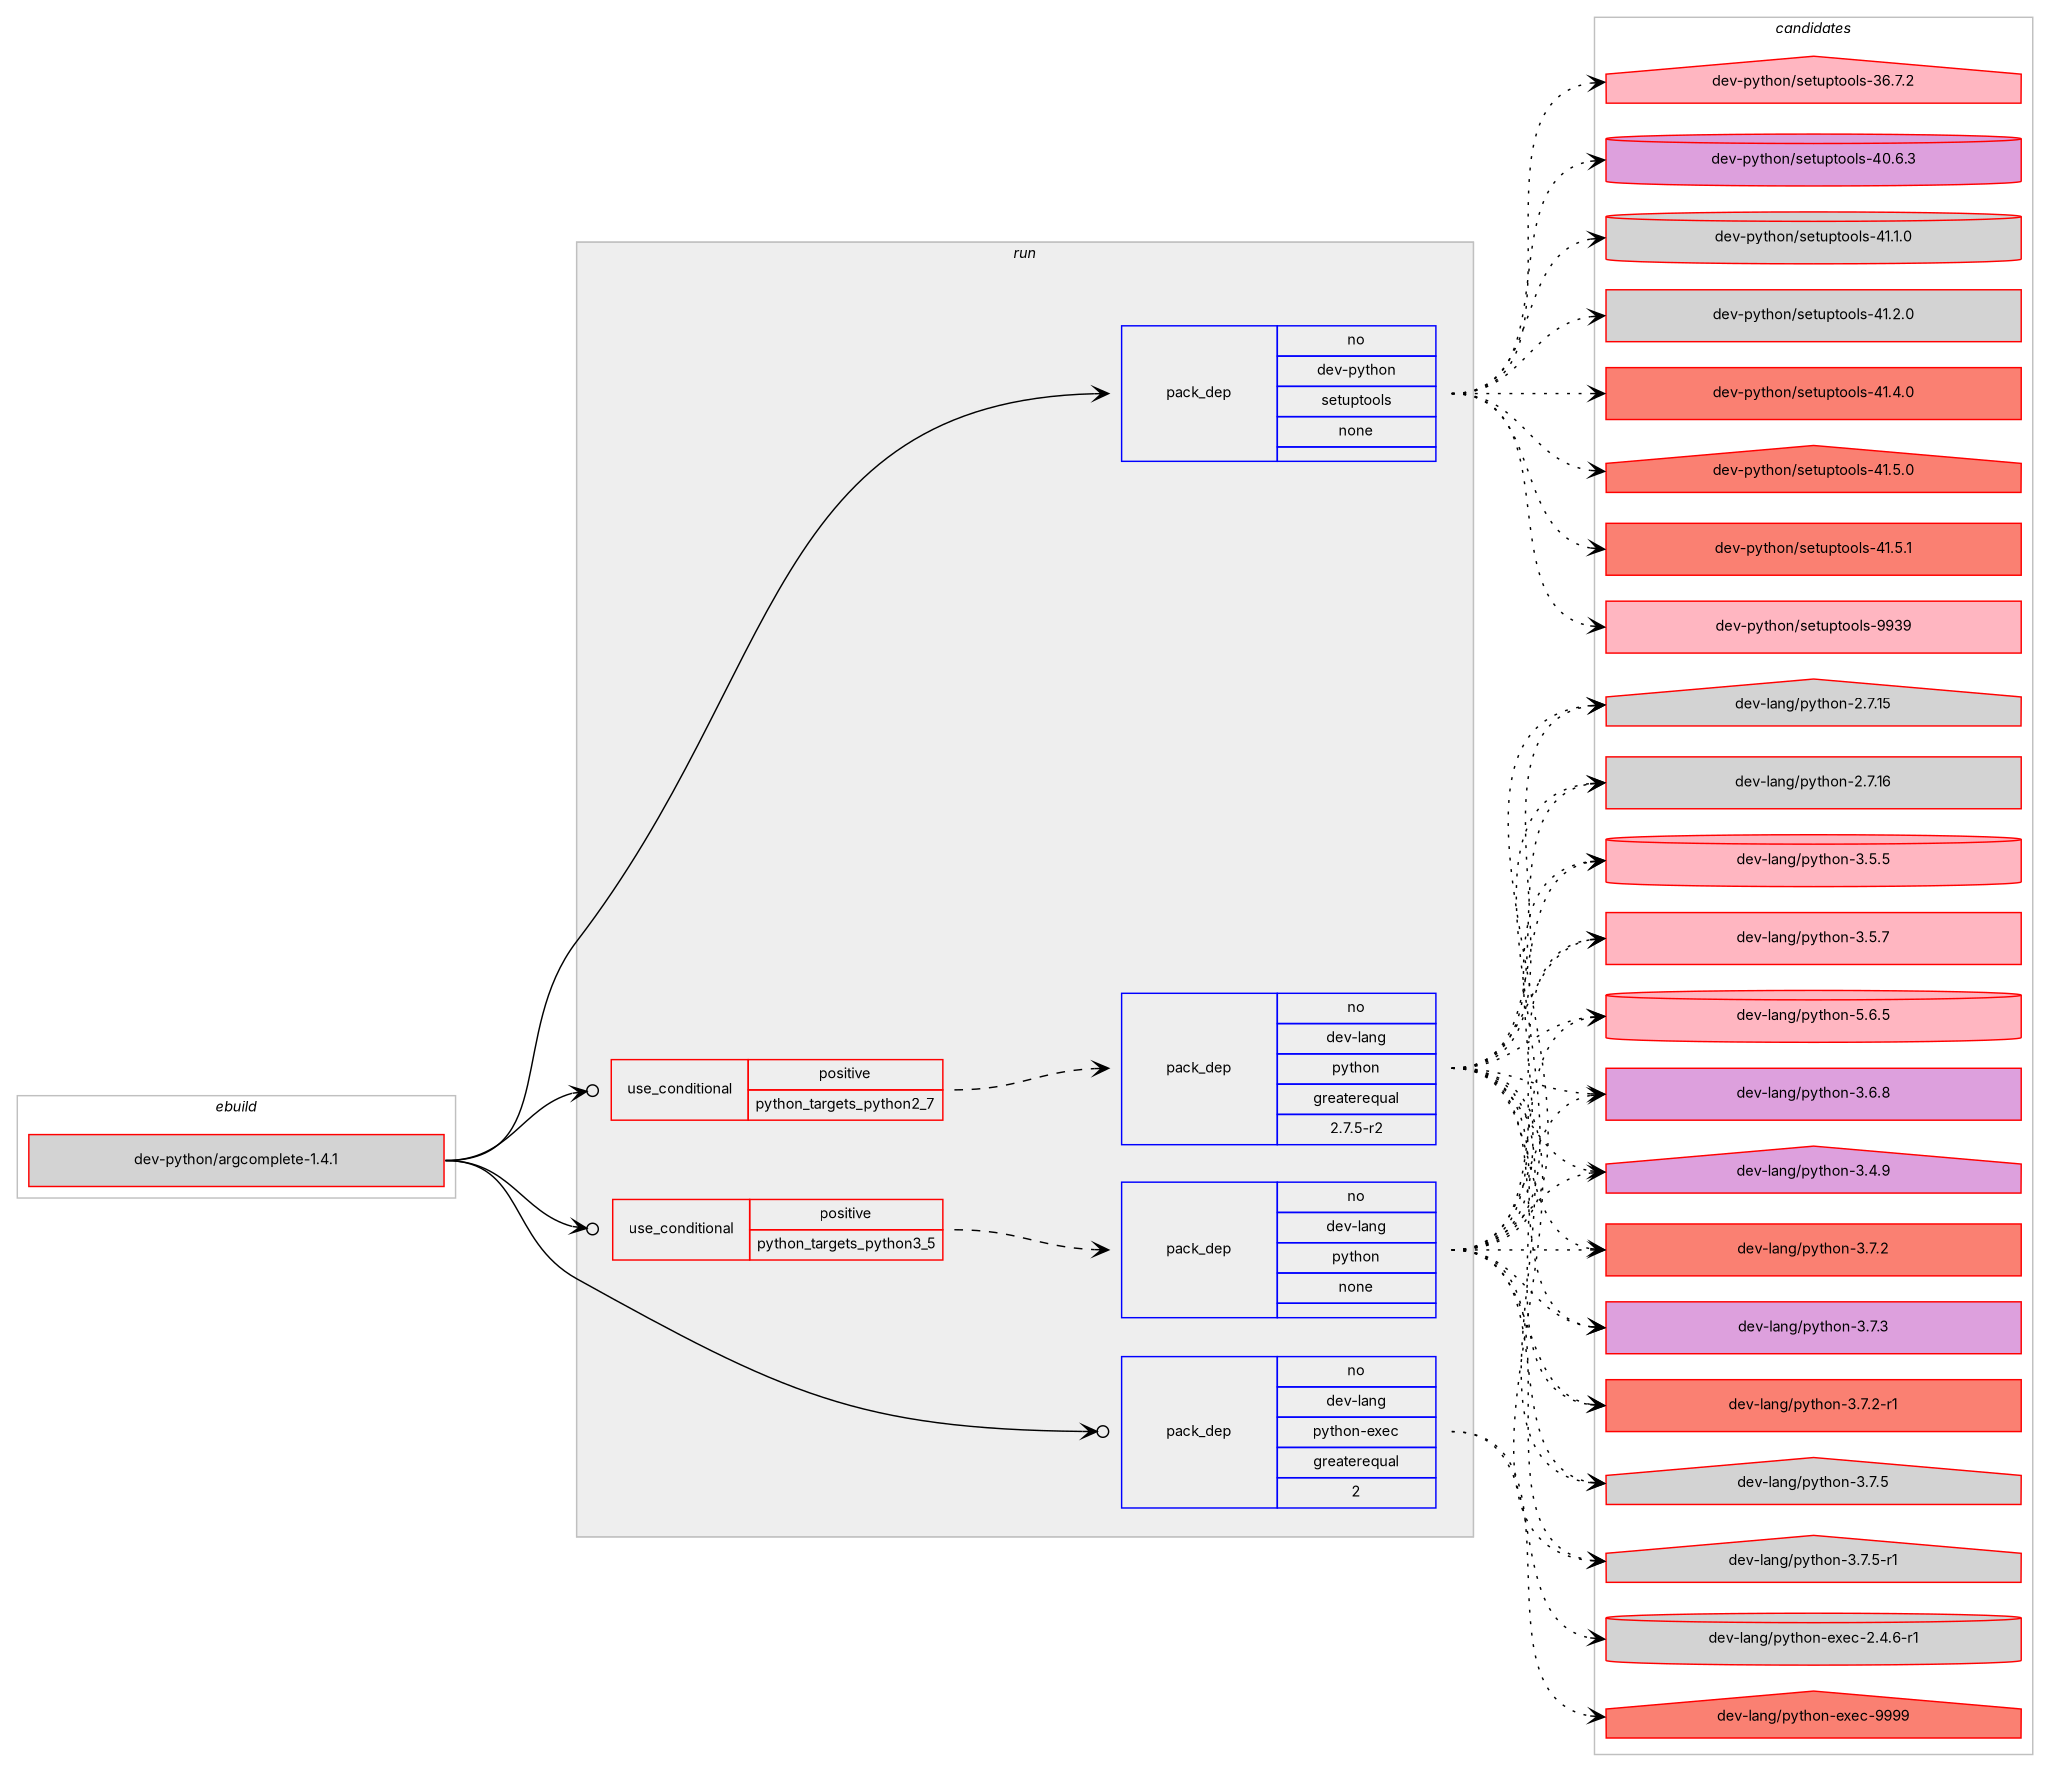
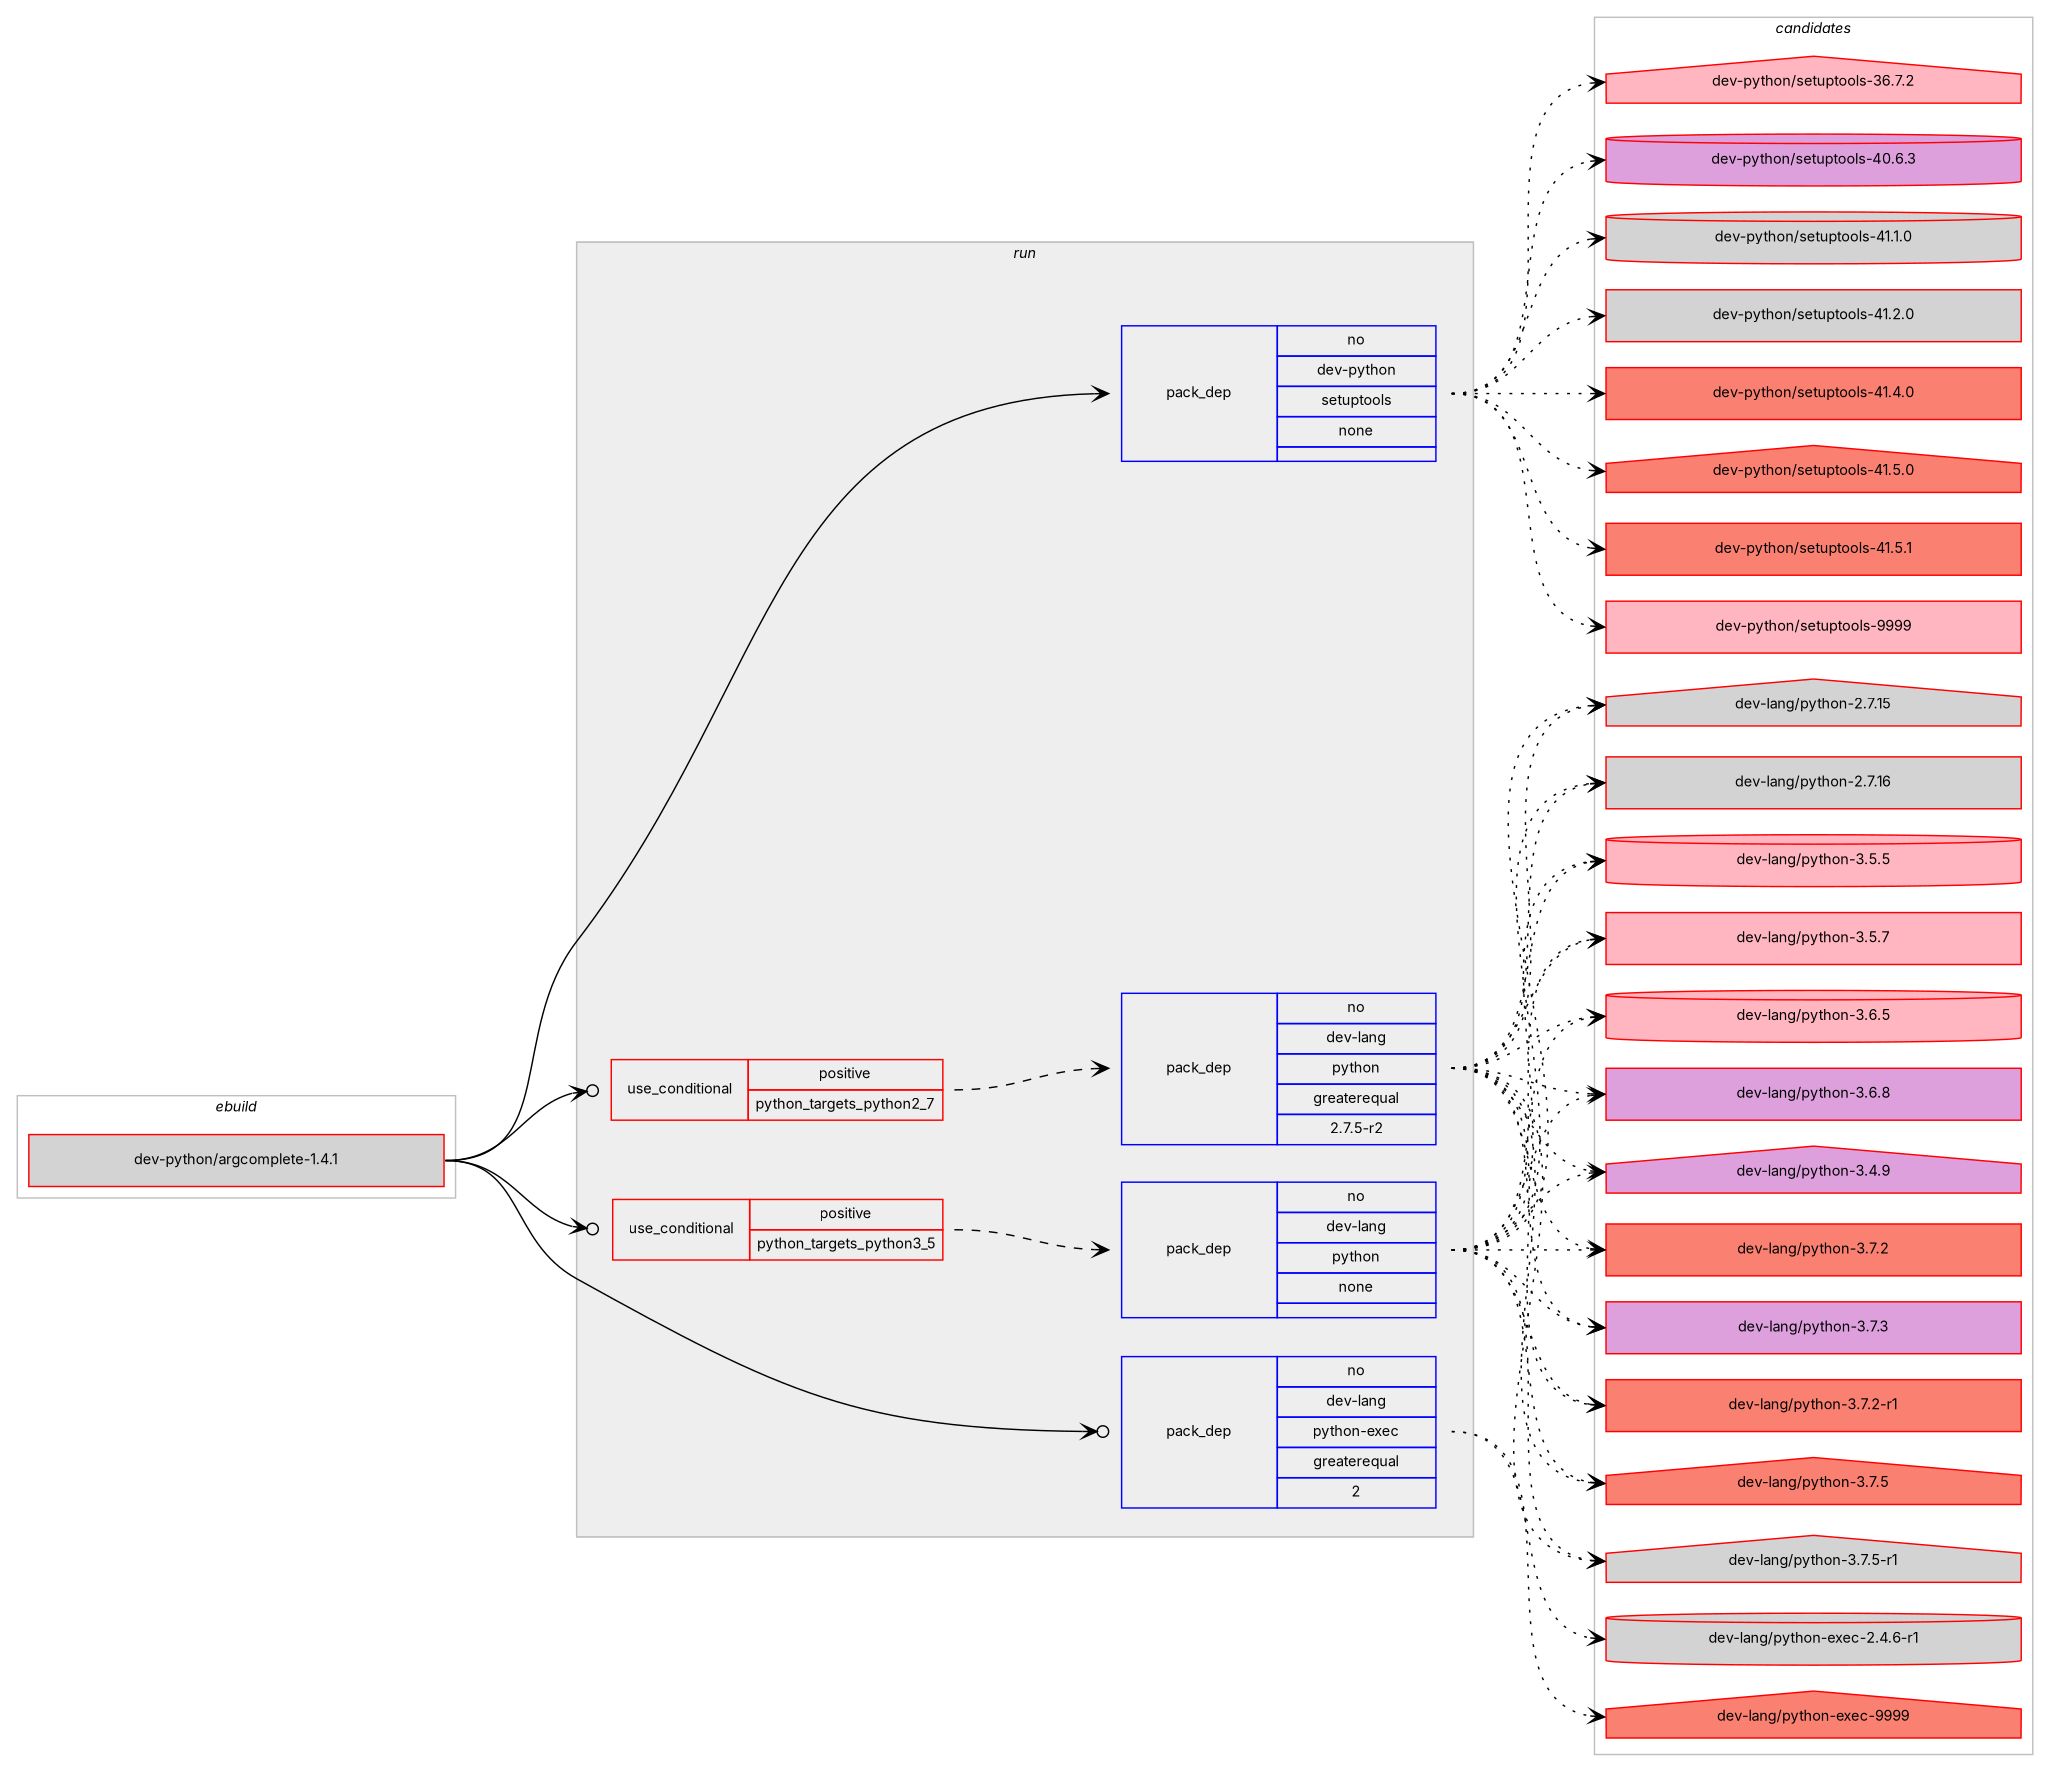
(1814, 627) -> (1814, 627)
(1814, 1016) -> (1814, 1016)
(1814, 1483) -> (1814, 1483)
